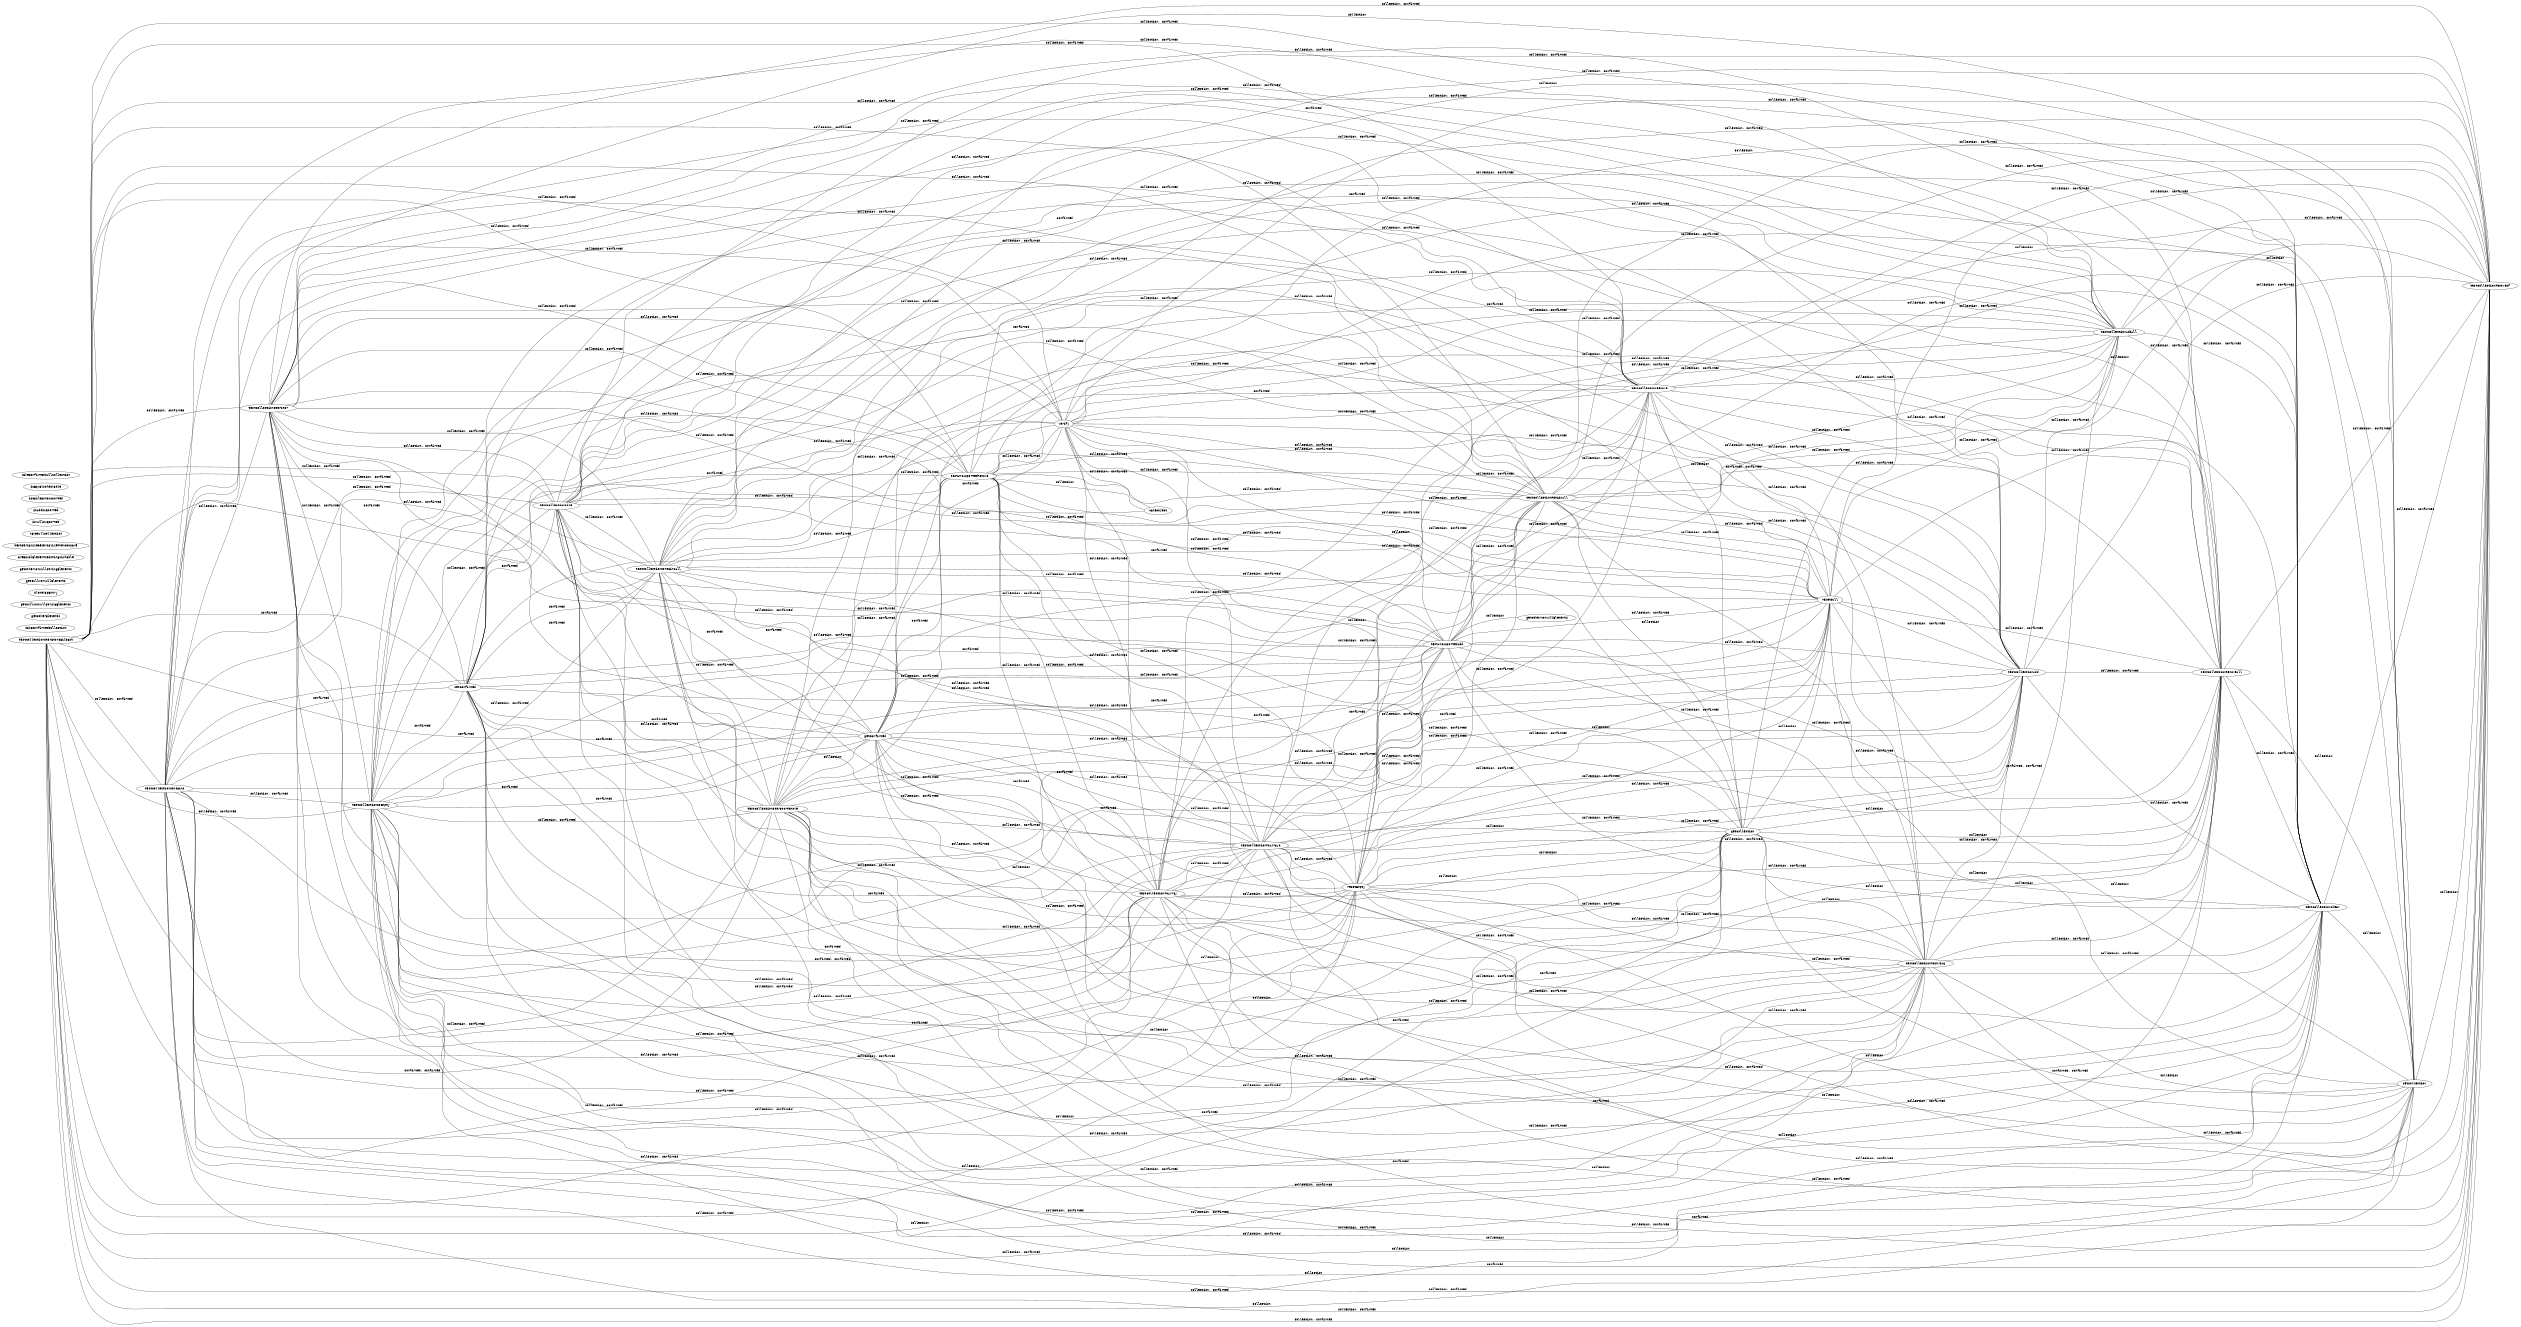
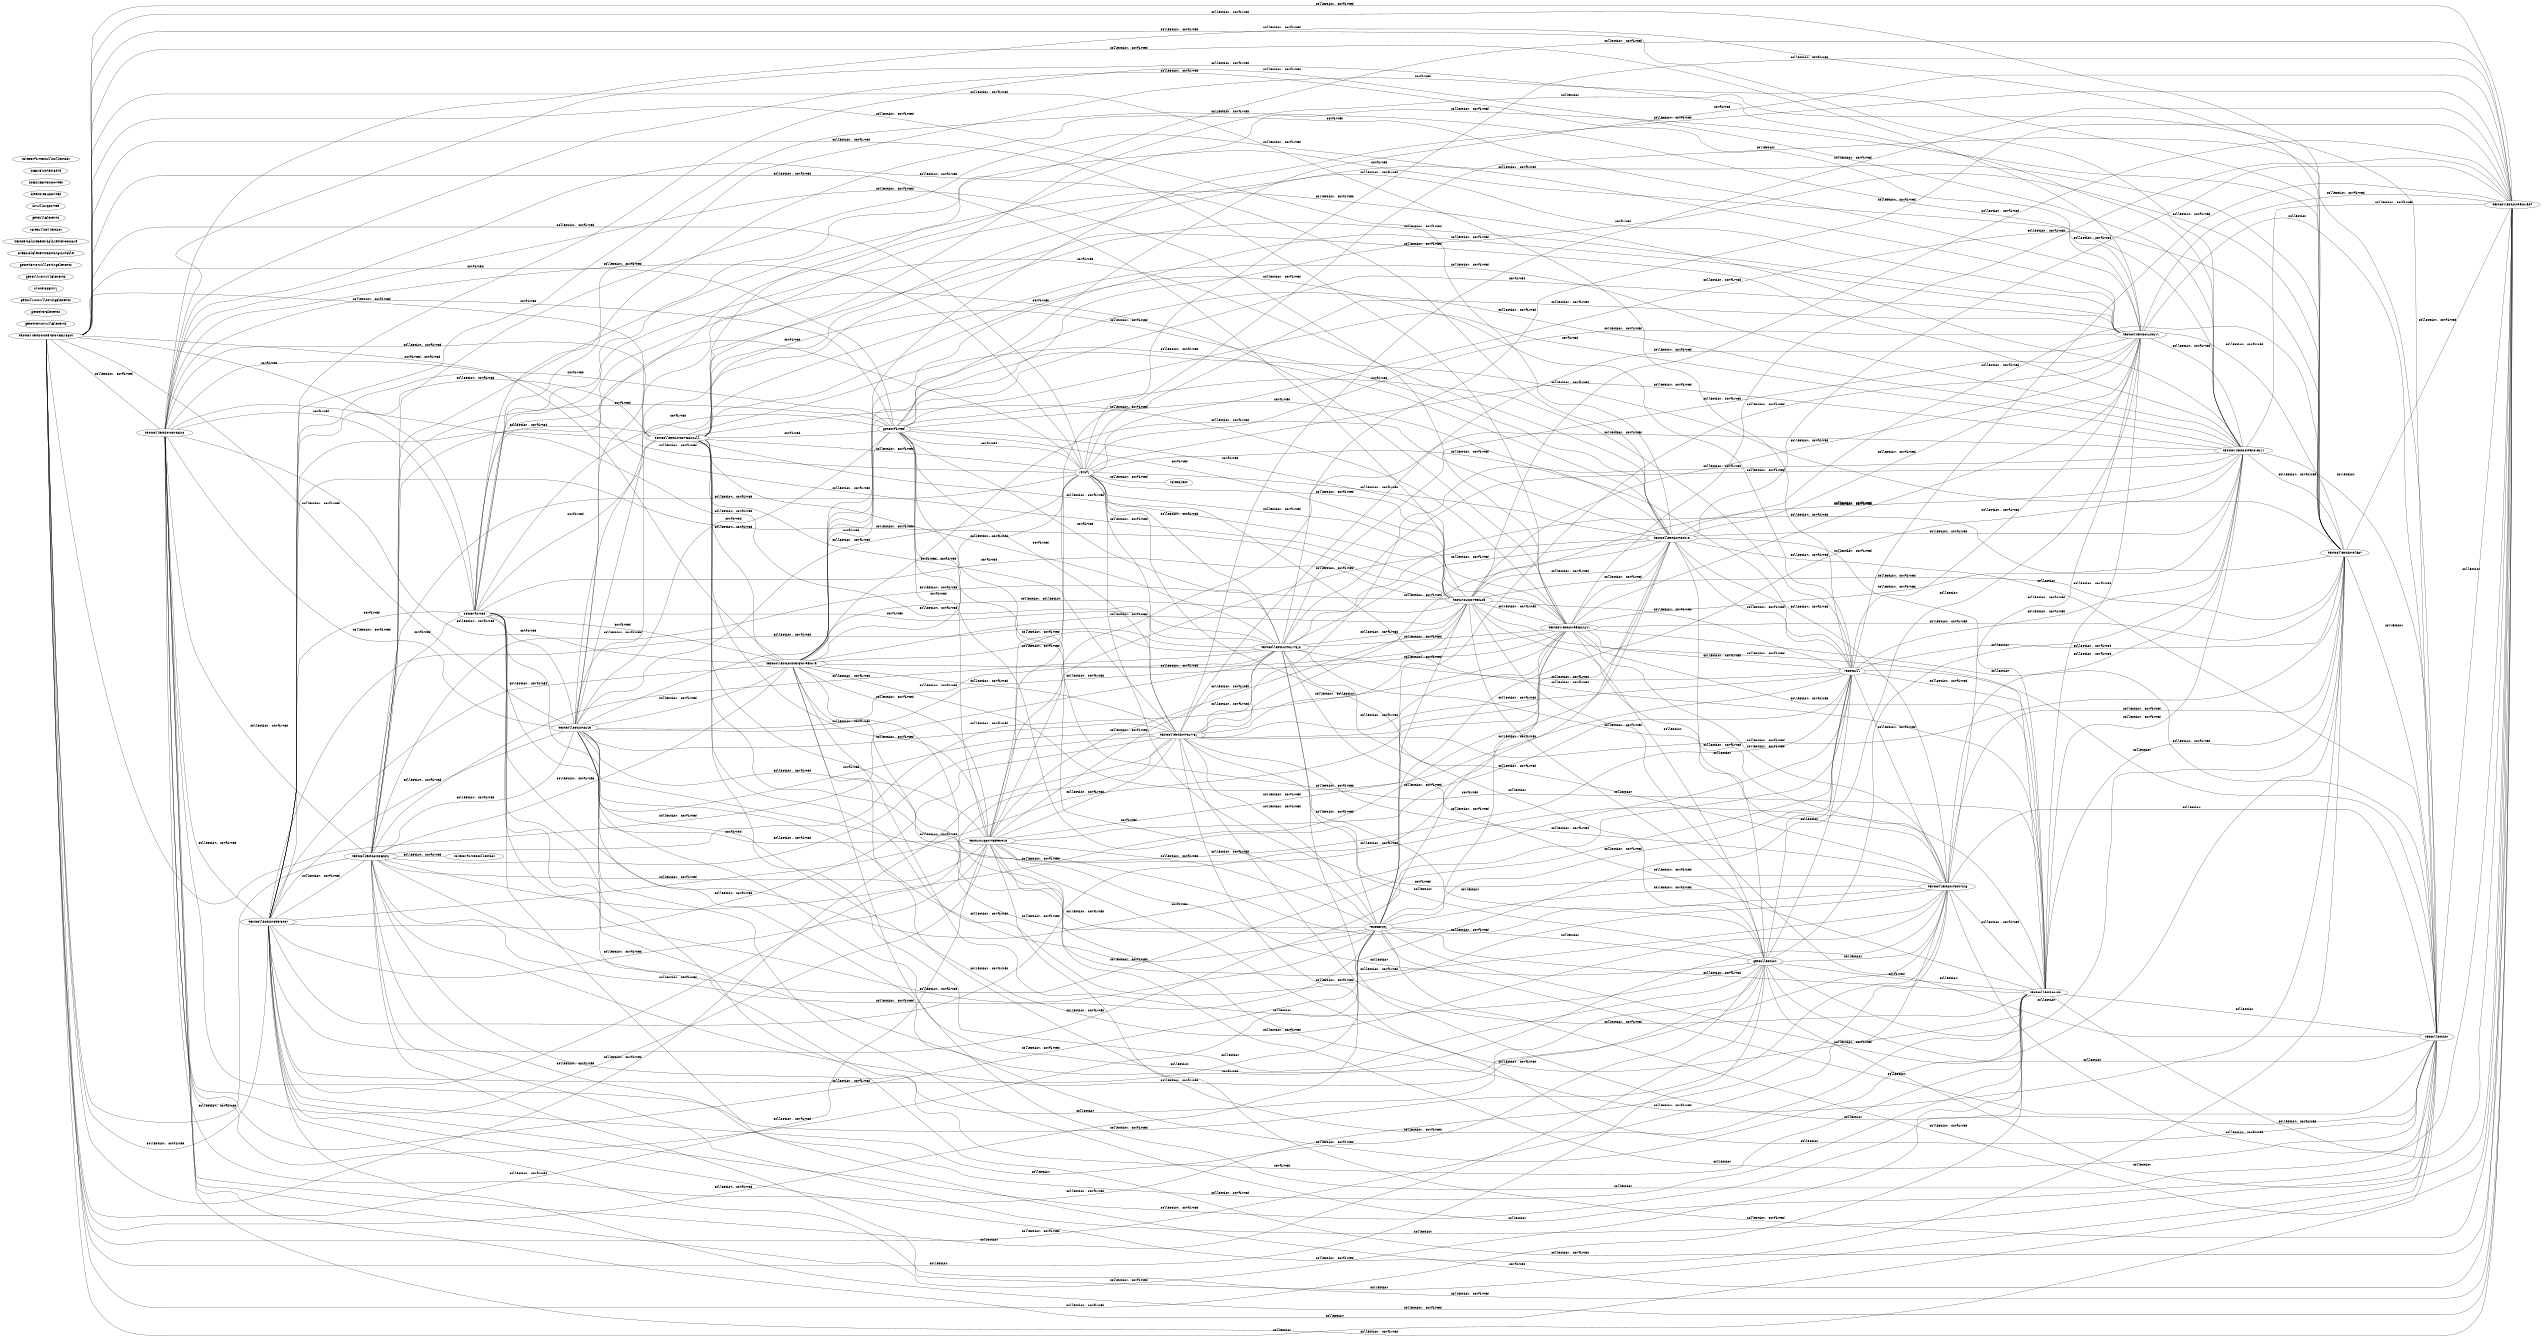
none -> (1043, 50)
none -> (46, 195)
none -> (46, 218)
none -> (698, 345)
(702, 439) -> (471, 708)
(1743, 467) -> (1765, 607)
(1072, 487) -> (1689, 1162)
(46, 510) -> none
(1209, 593) -> (1229, 458)
(1020, 594) -> (1040, 599)
(1482, 622) -> (1865, 973)
none -> (1903, 640)
(1313, 752) -> (1334, 694)
(832, 757) -> (850, 531)
(2023, 766) -> (2045, 598)
(919, 777) -> (938, 559)
(1874, 809) -> (1896, 974)
(1874, 887) -> (1896, 576)
(832, 959) -> (850, 676)
none -> (2243, 1014)
(919, 1023) -> (938, 989)
(2069, 1071) -> (2091, 1060)
(1322, 1229) -> (422, 857)
